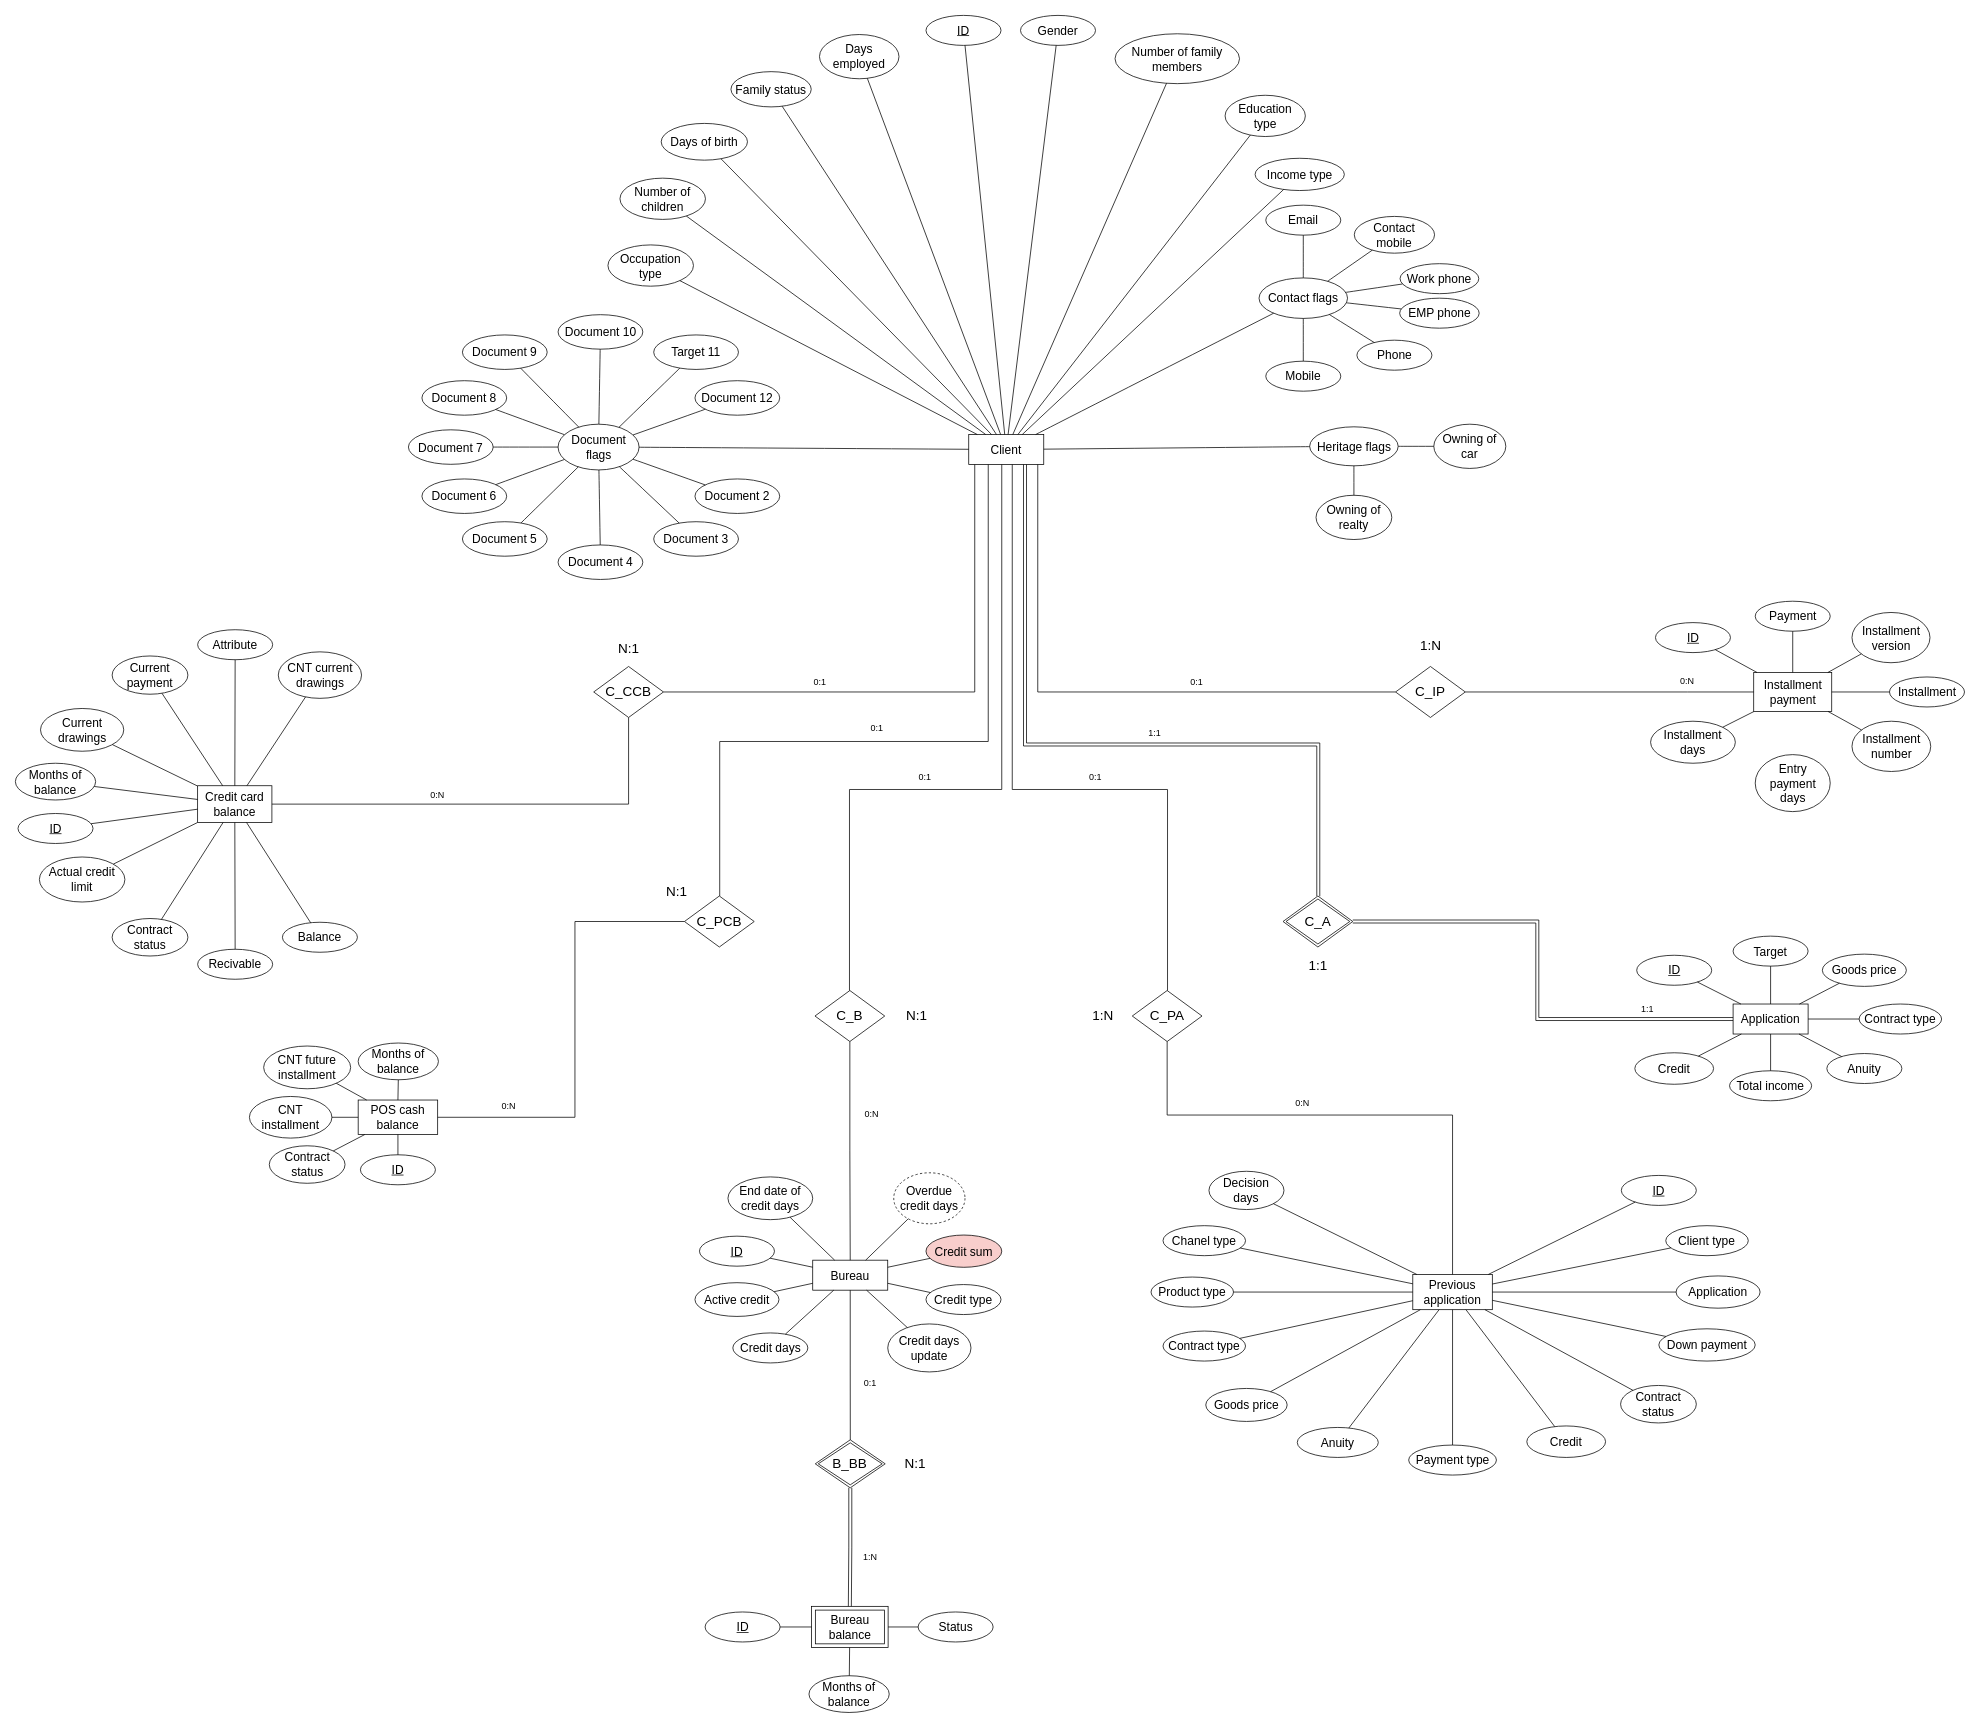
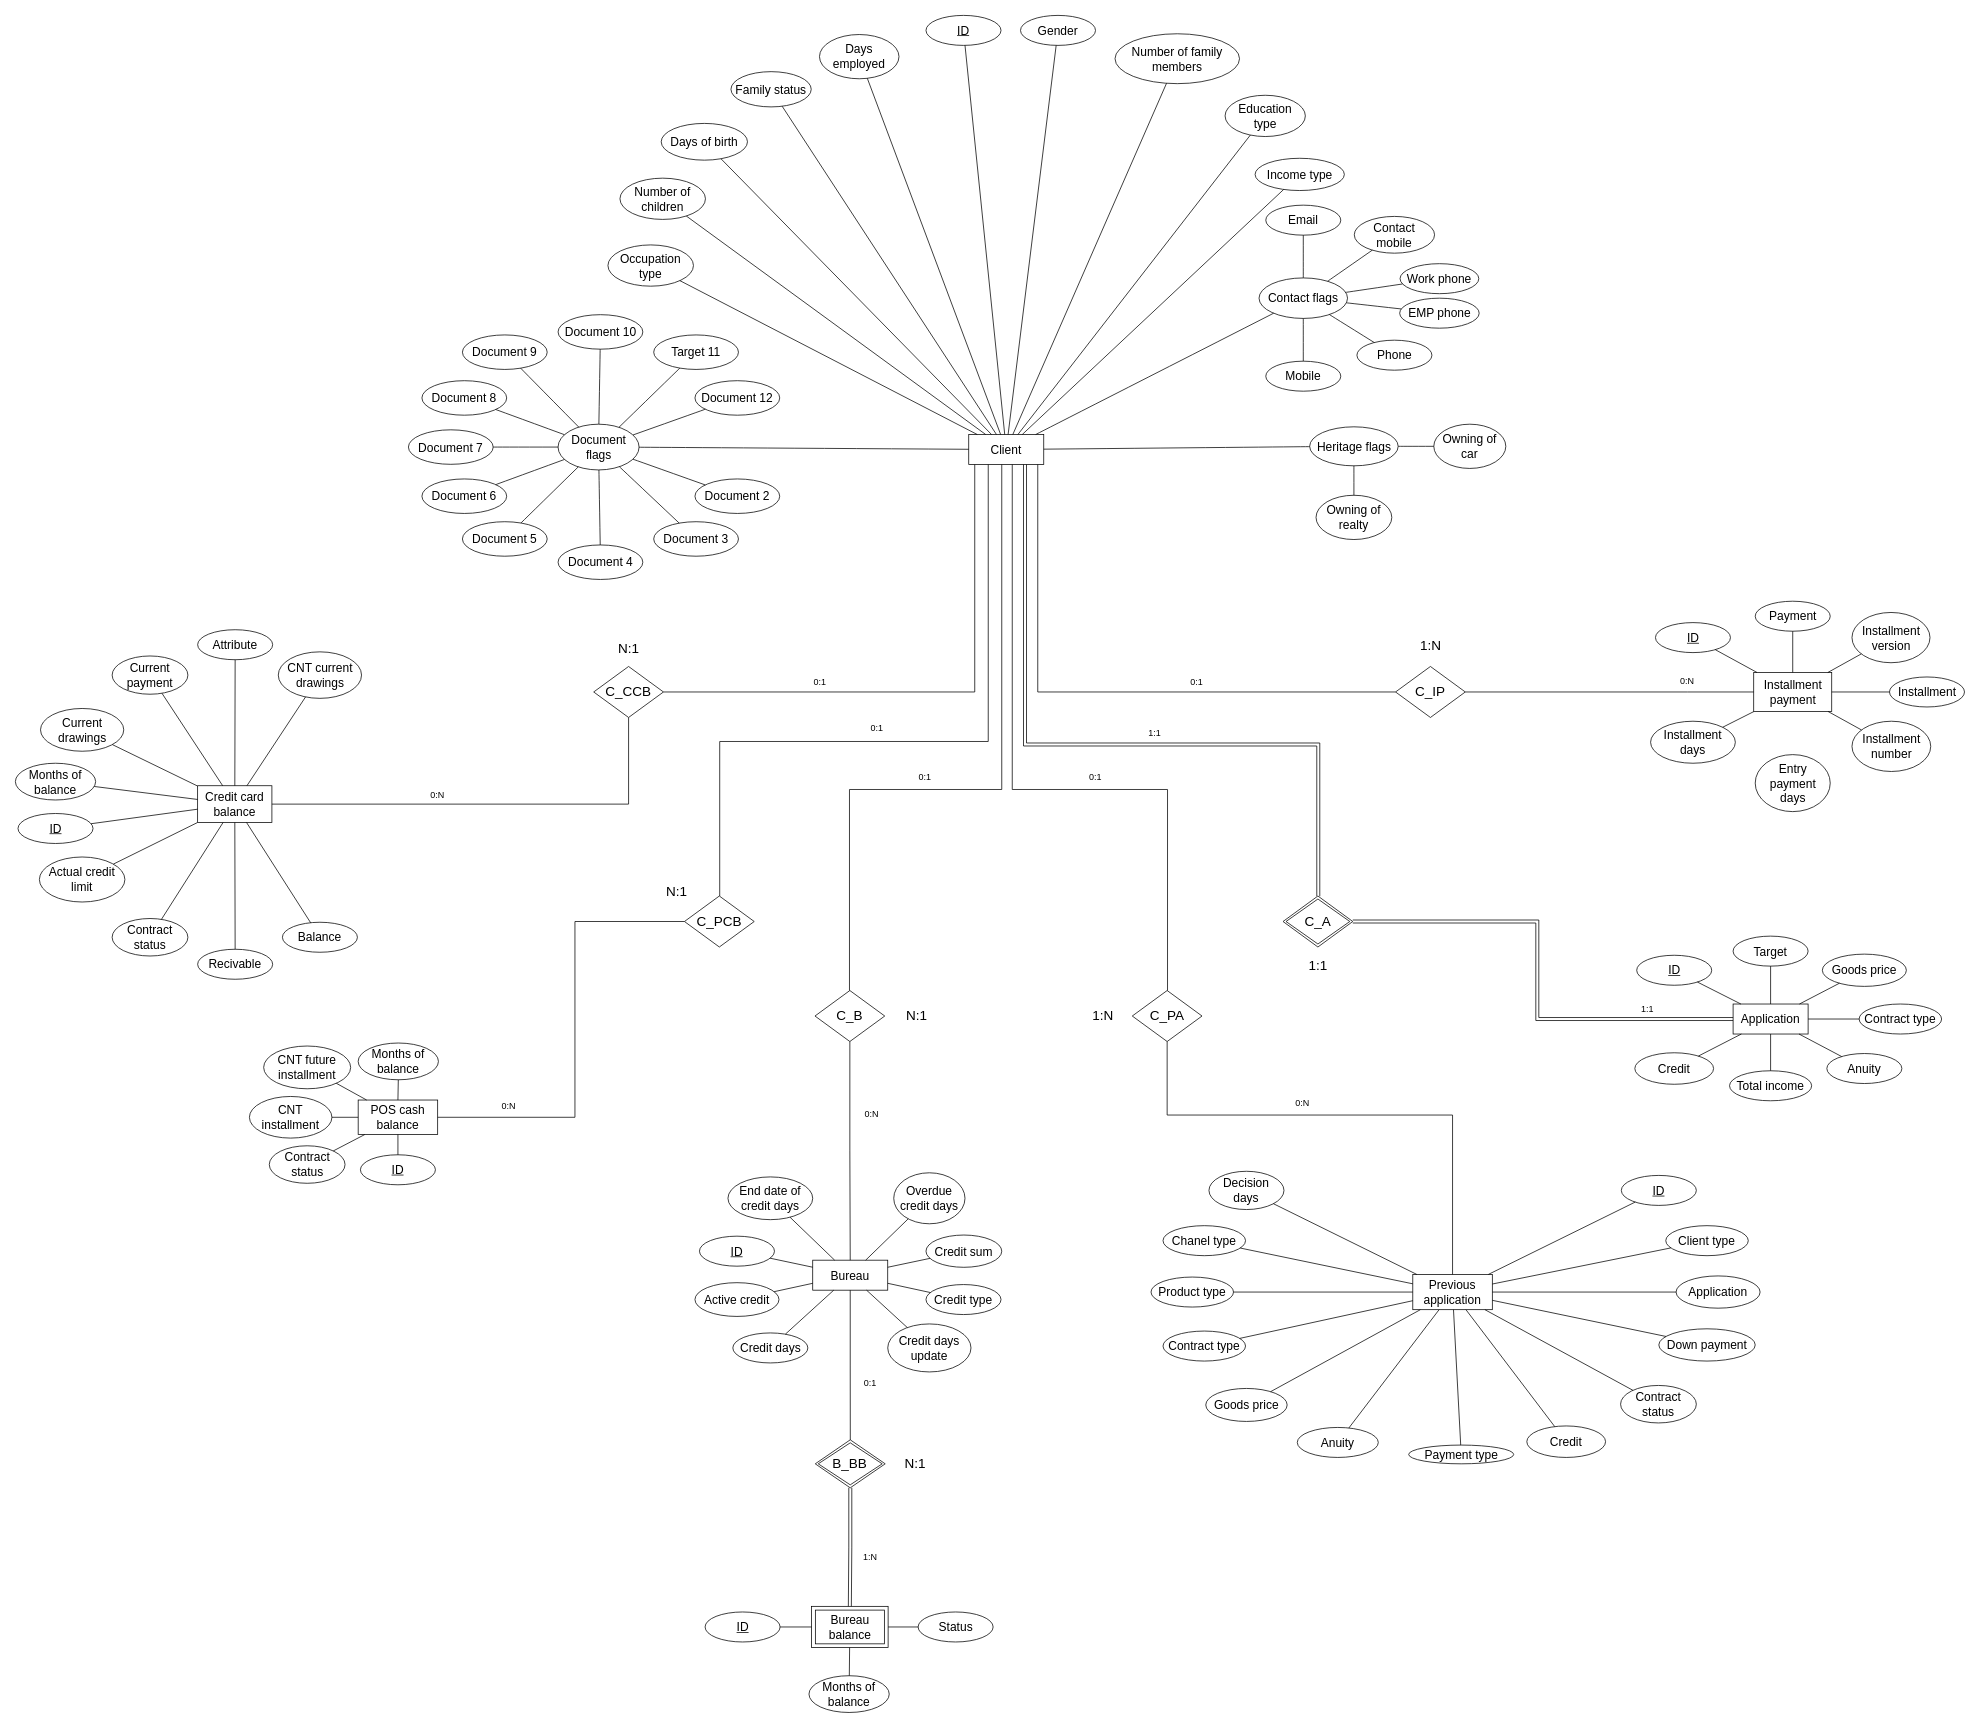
(929, 1198) -> (929, 1198)
(964, 1251) -> (964, 1251)
(1452, 1460) -> (1461, 1454)
